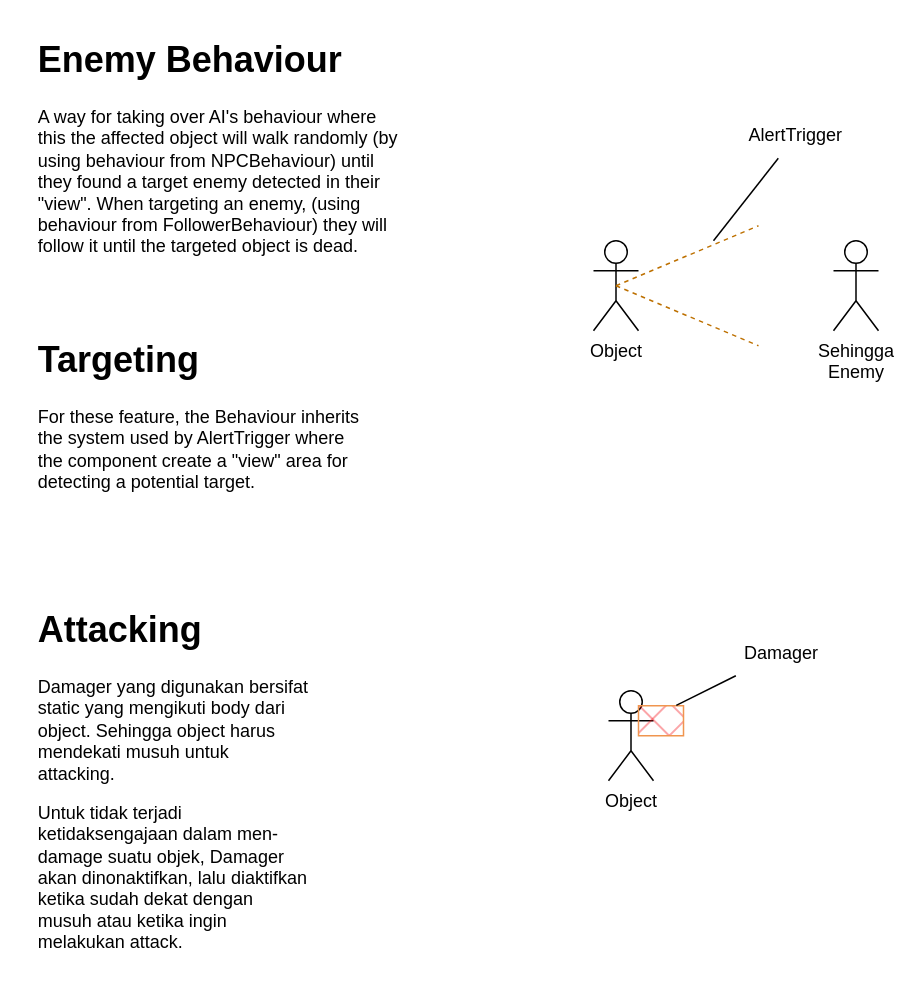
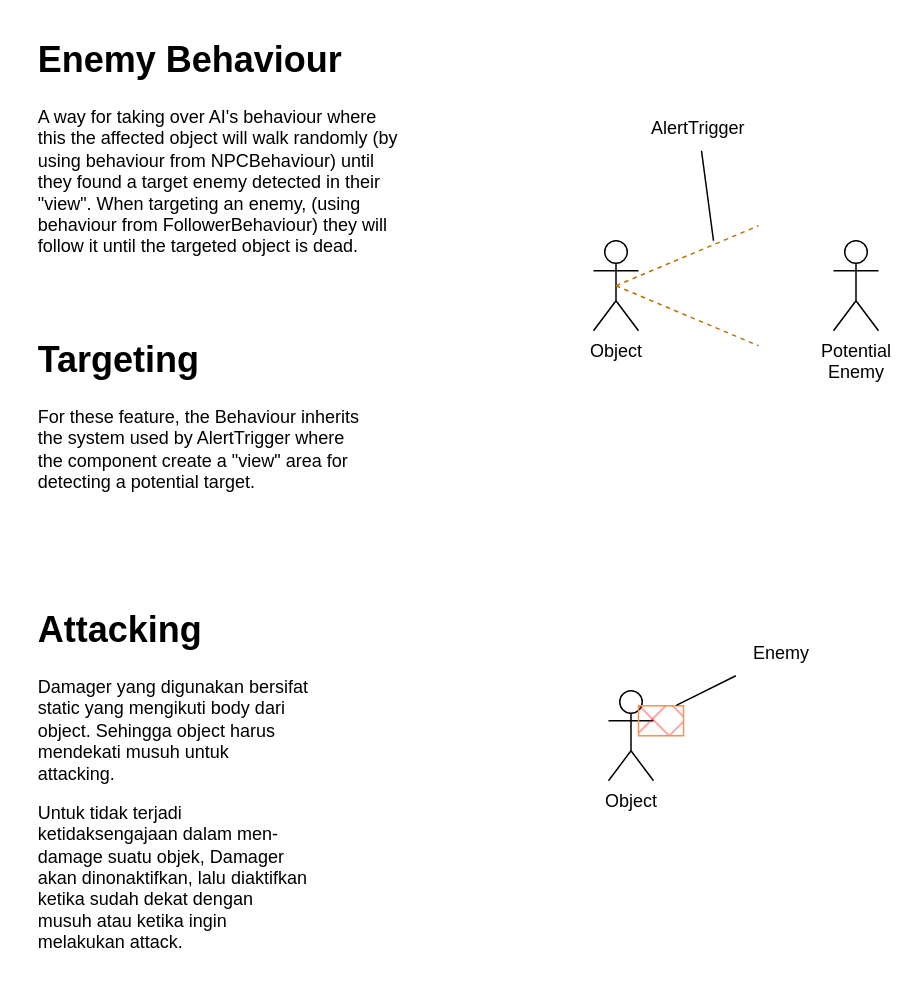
(796, 136) -> (698, 128)
(857, 363) -> (857, 363)
(782, 653) -> (782, 653)
